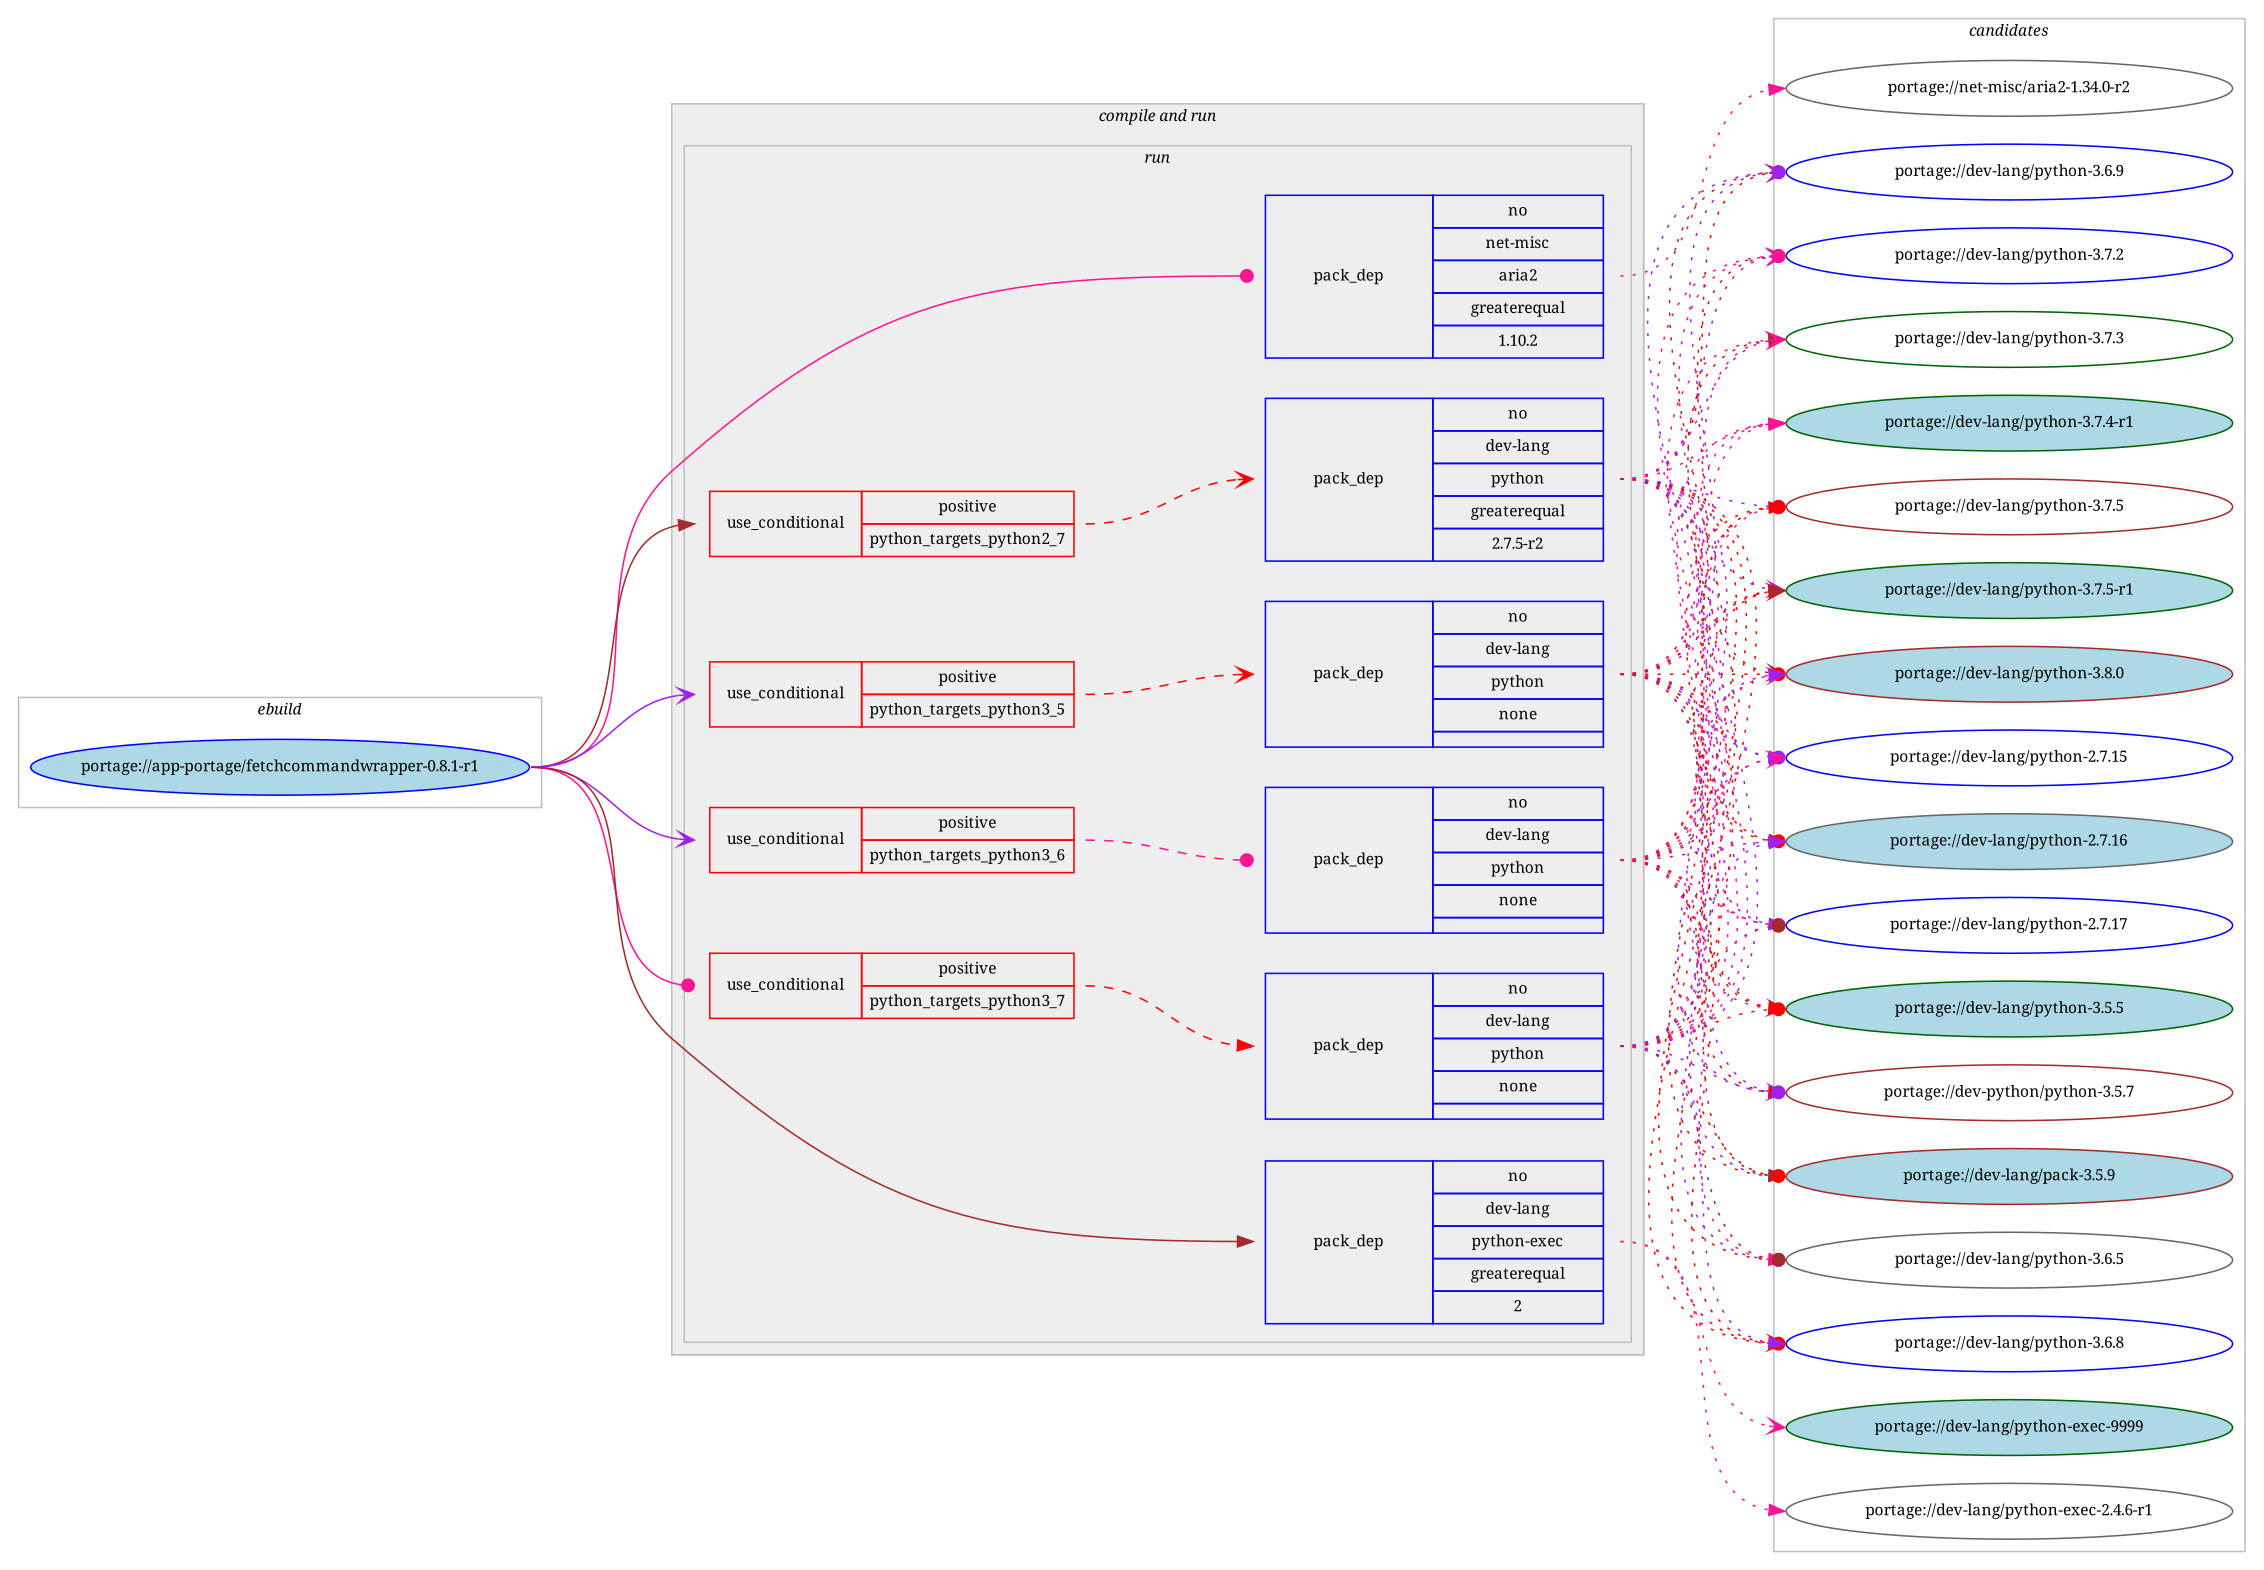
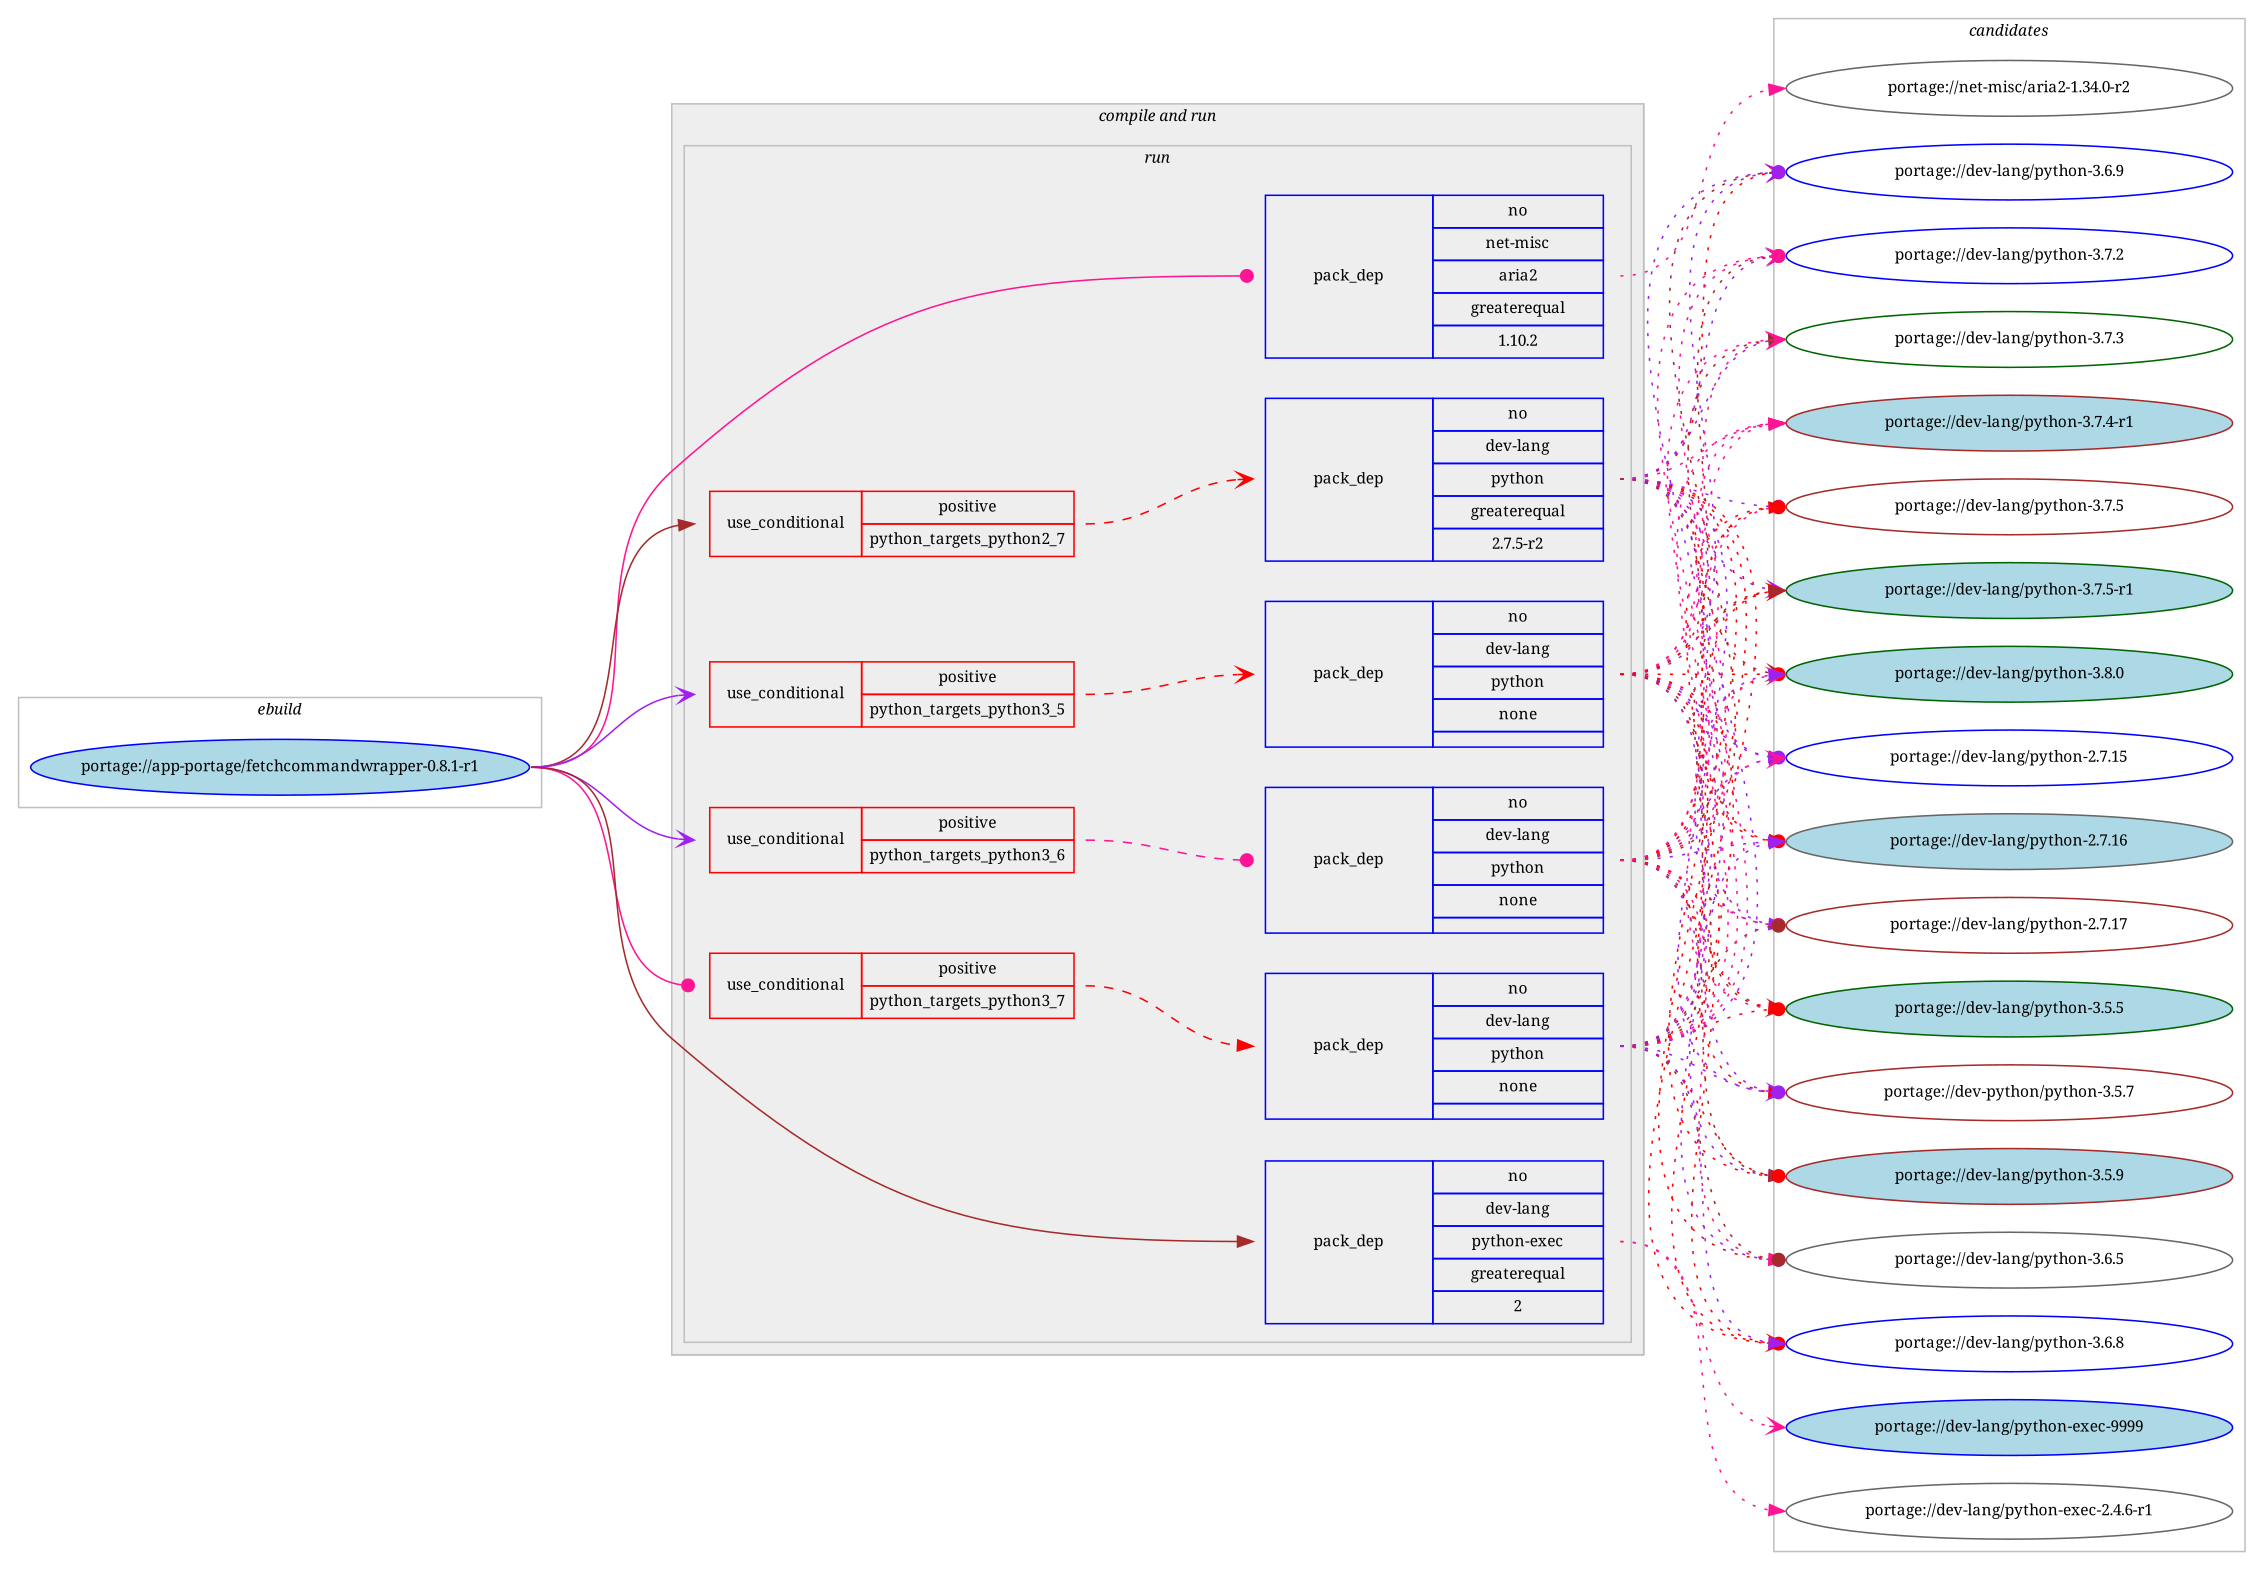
(2009, 423) -> (2009, 423)
(2009, 674) -> (2009, 674)
(2009, 925) -> (2009, 925)
(2009, 1176) -> (2009, 1176)
(2009, 1428) -> (2009, 1428)
